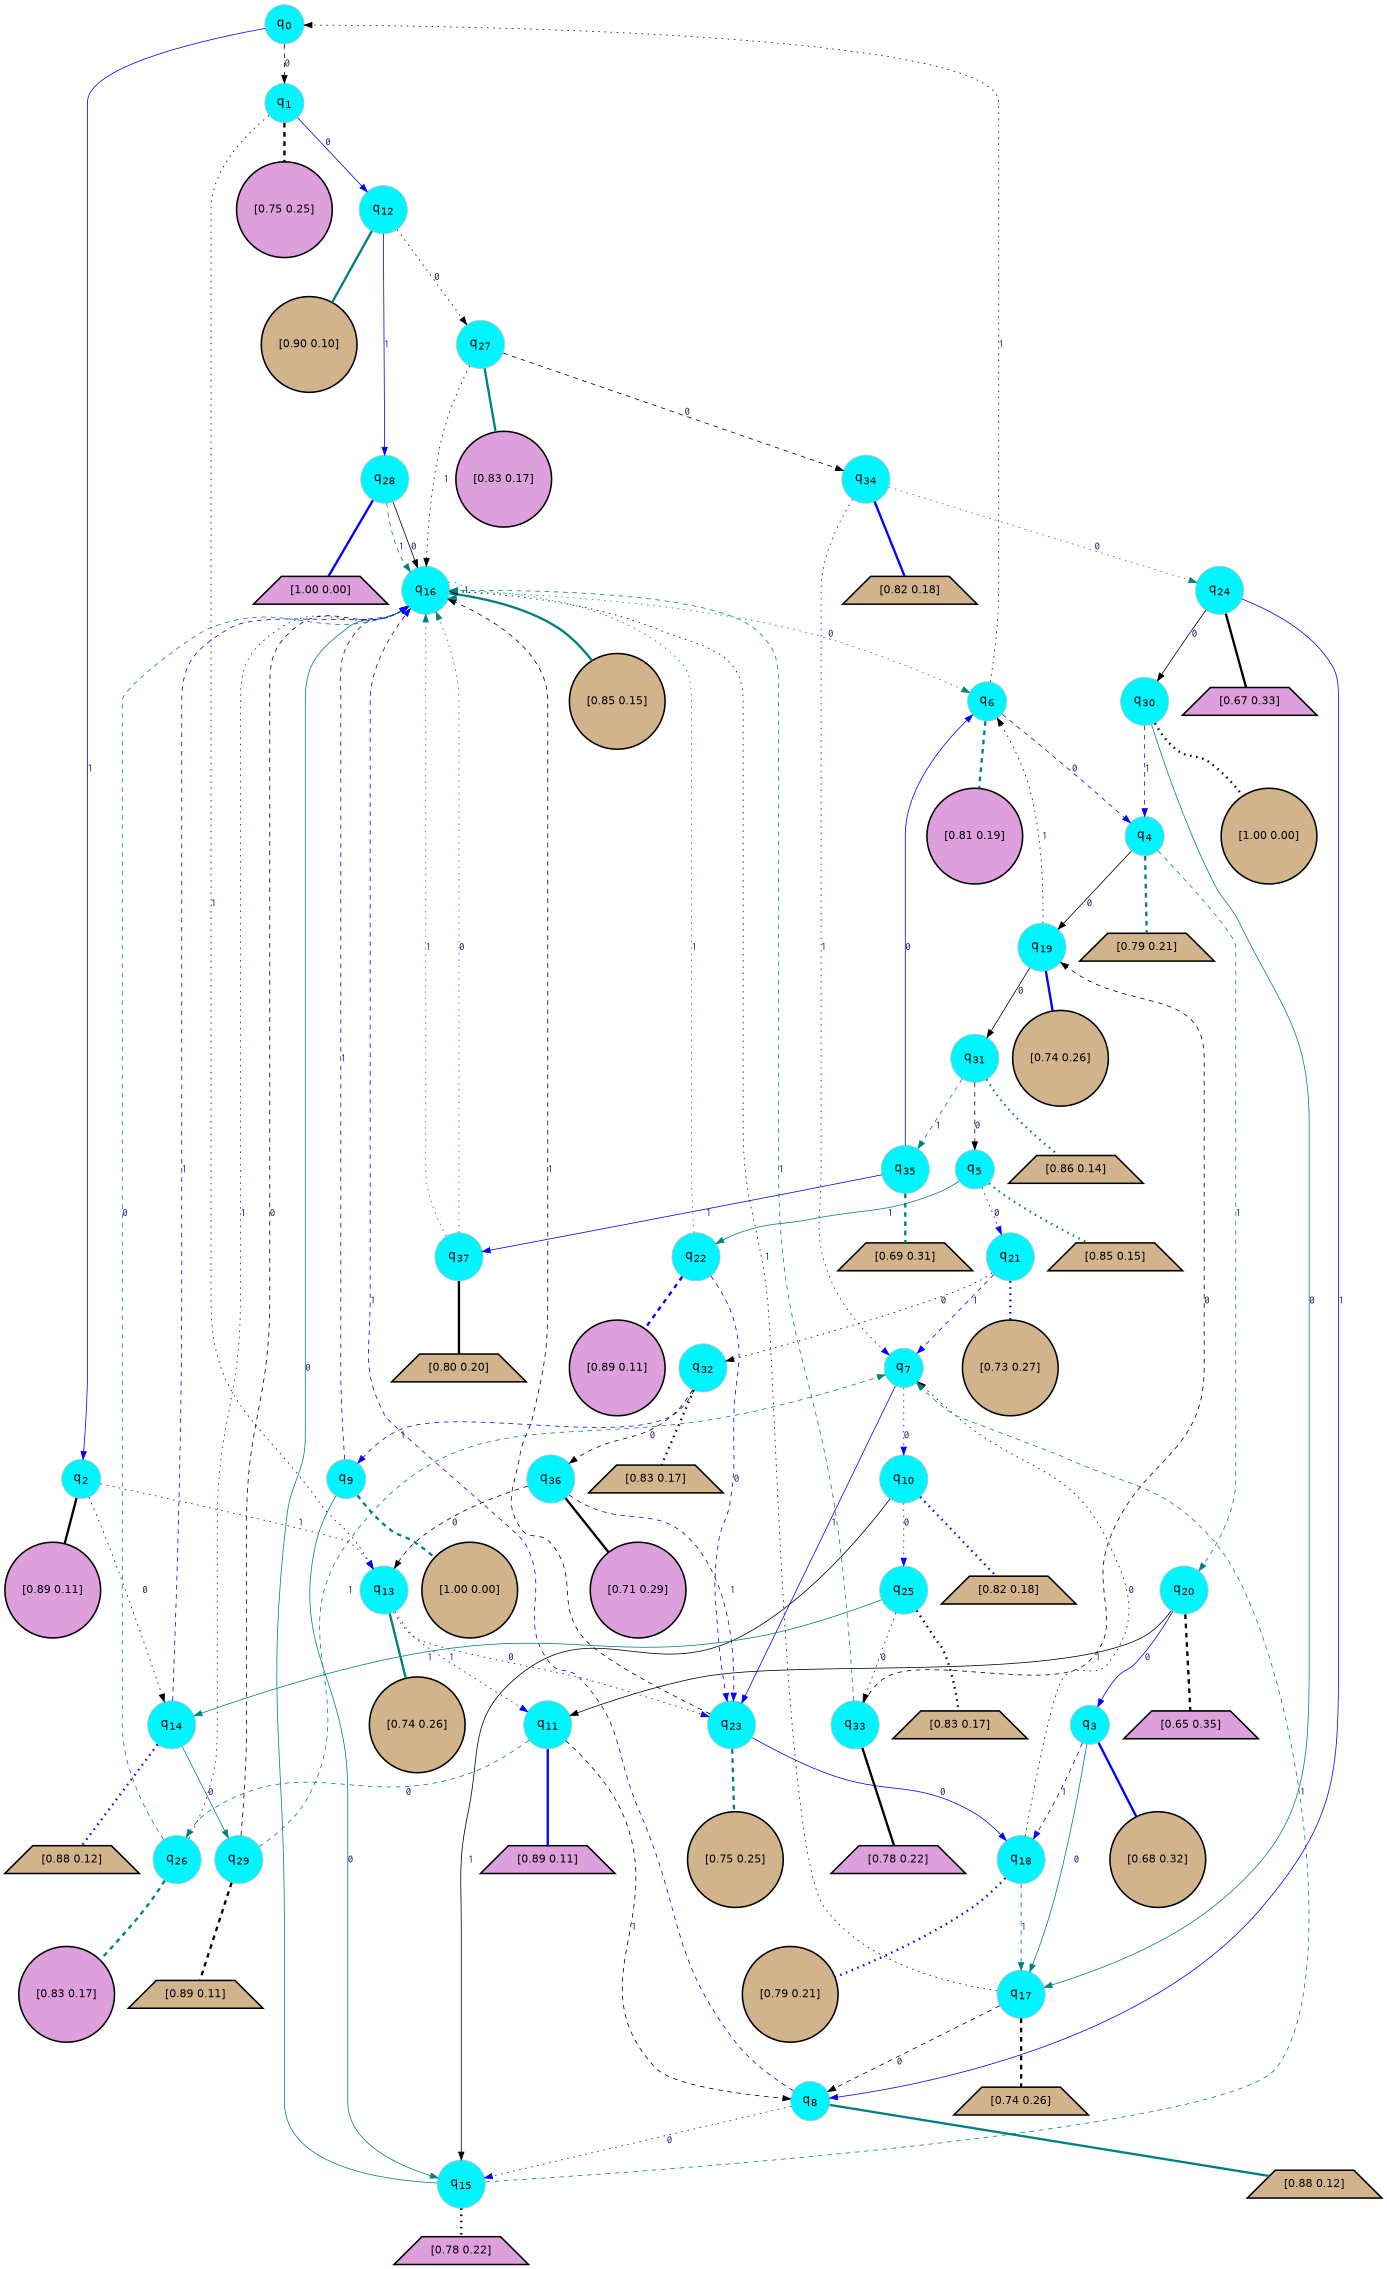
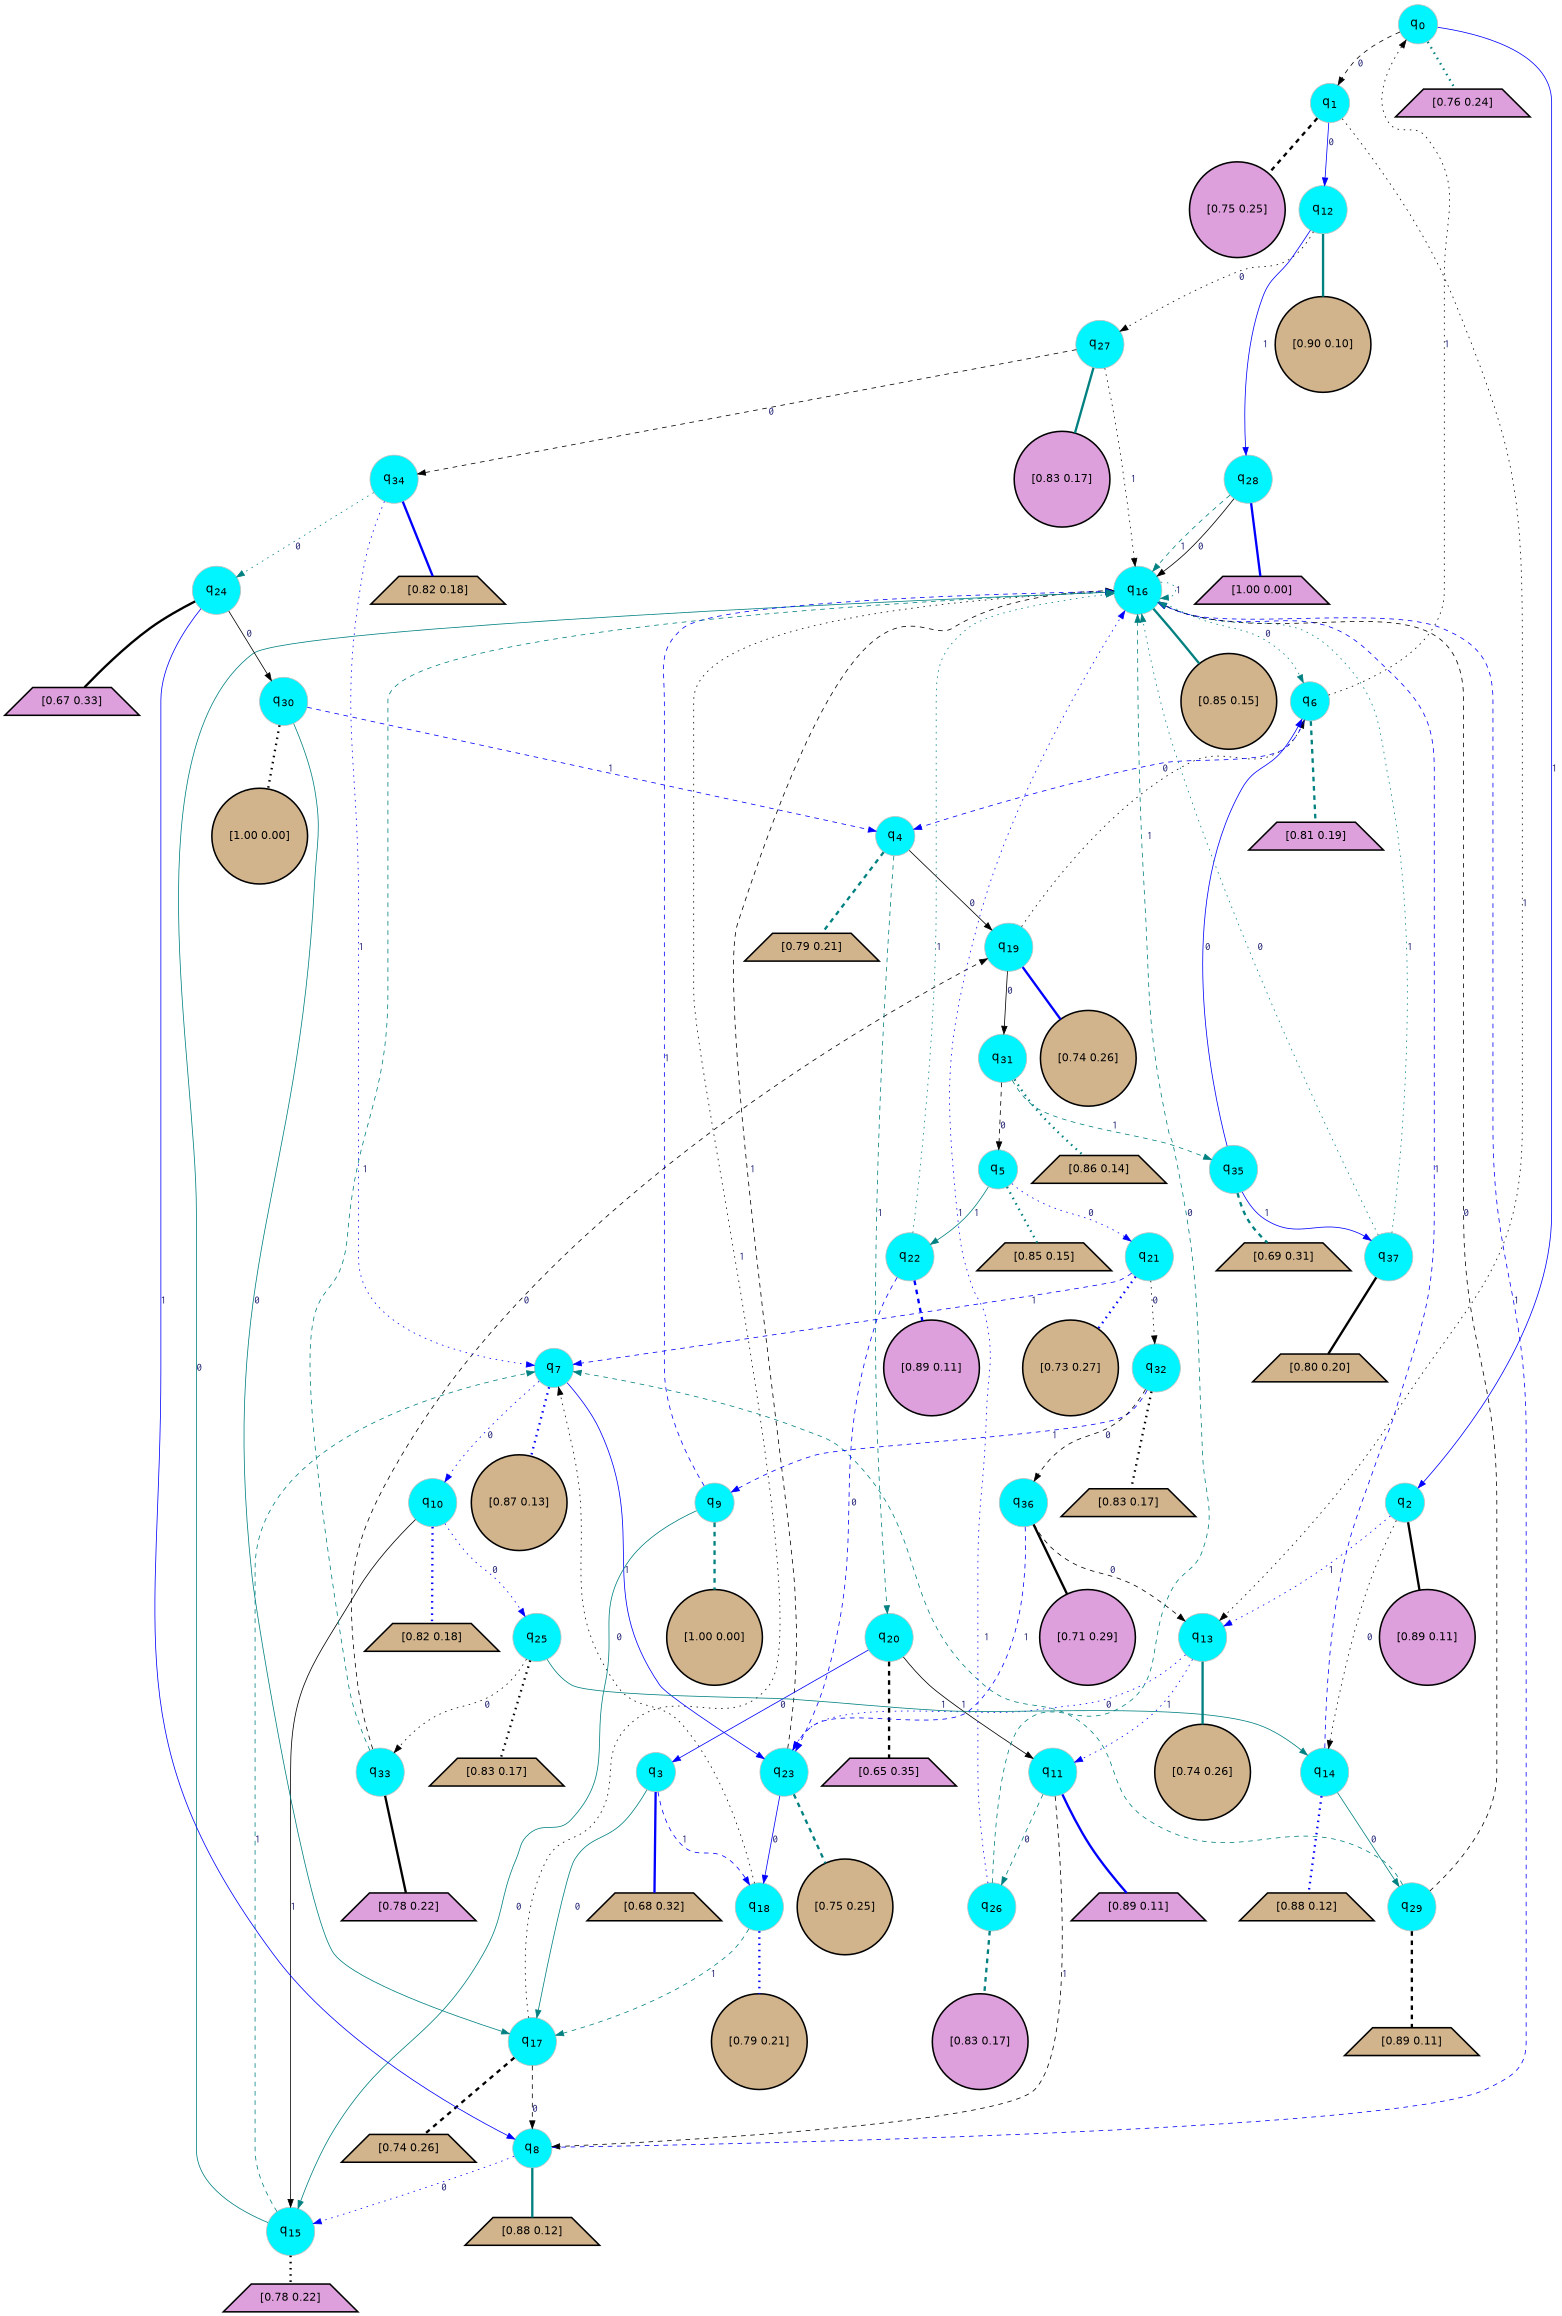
none -> (1463, 103)
(975, 836) -> (1316, 836)
none -> (519, 1503)
(1158, 1860) -> (654, 1907)
